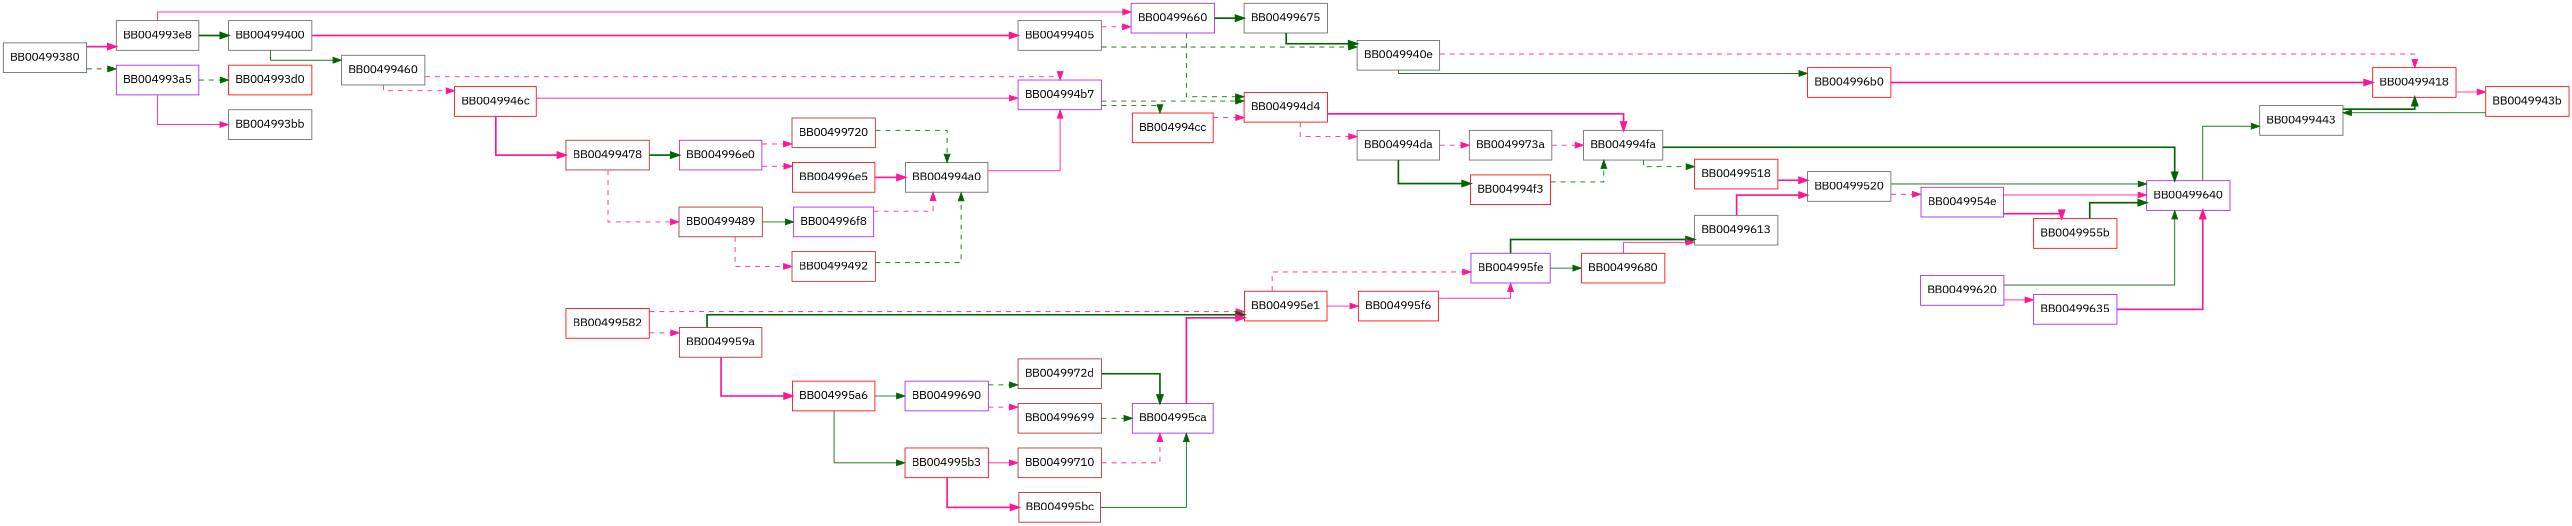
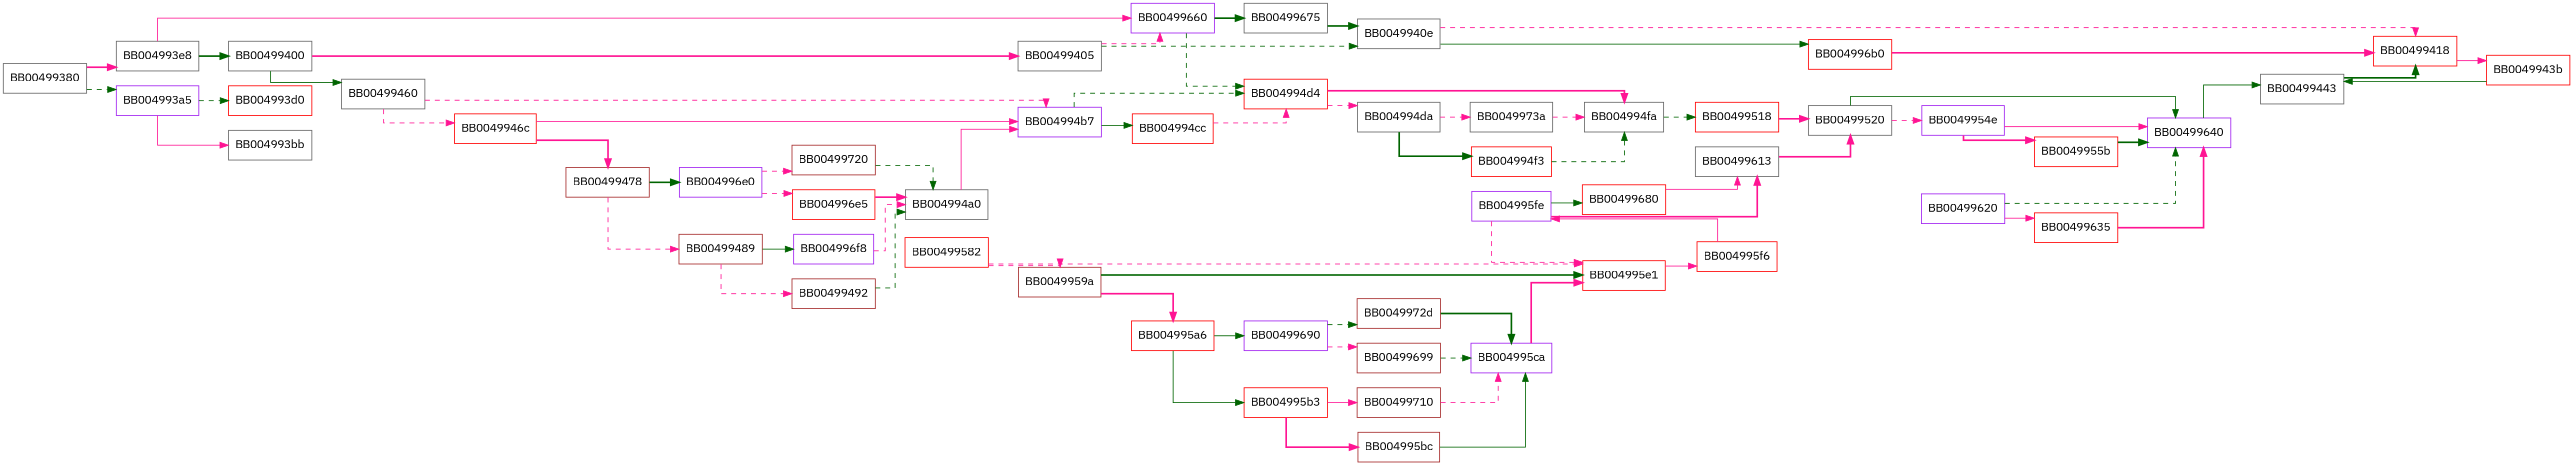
(1131, 105) -> (1113, 125)
(1931, 147) -> none
(1591, 240) -> (1724, 217)
(1358, 272) -> (1492, 258)
(2122, 285) -> (2114, 203)
(2075, 309) -> (2076, 228)
